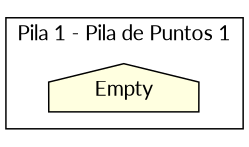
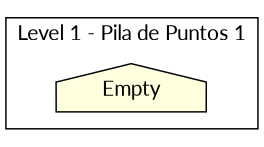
(125, 35) -> (132, 35)
